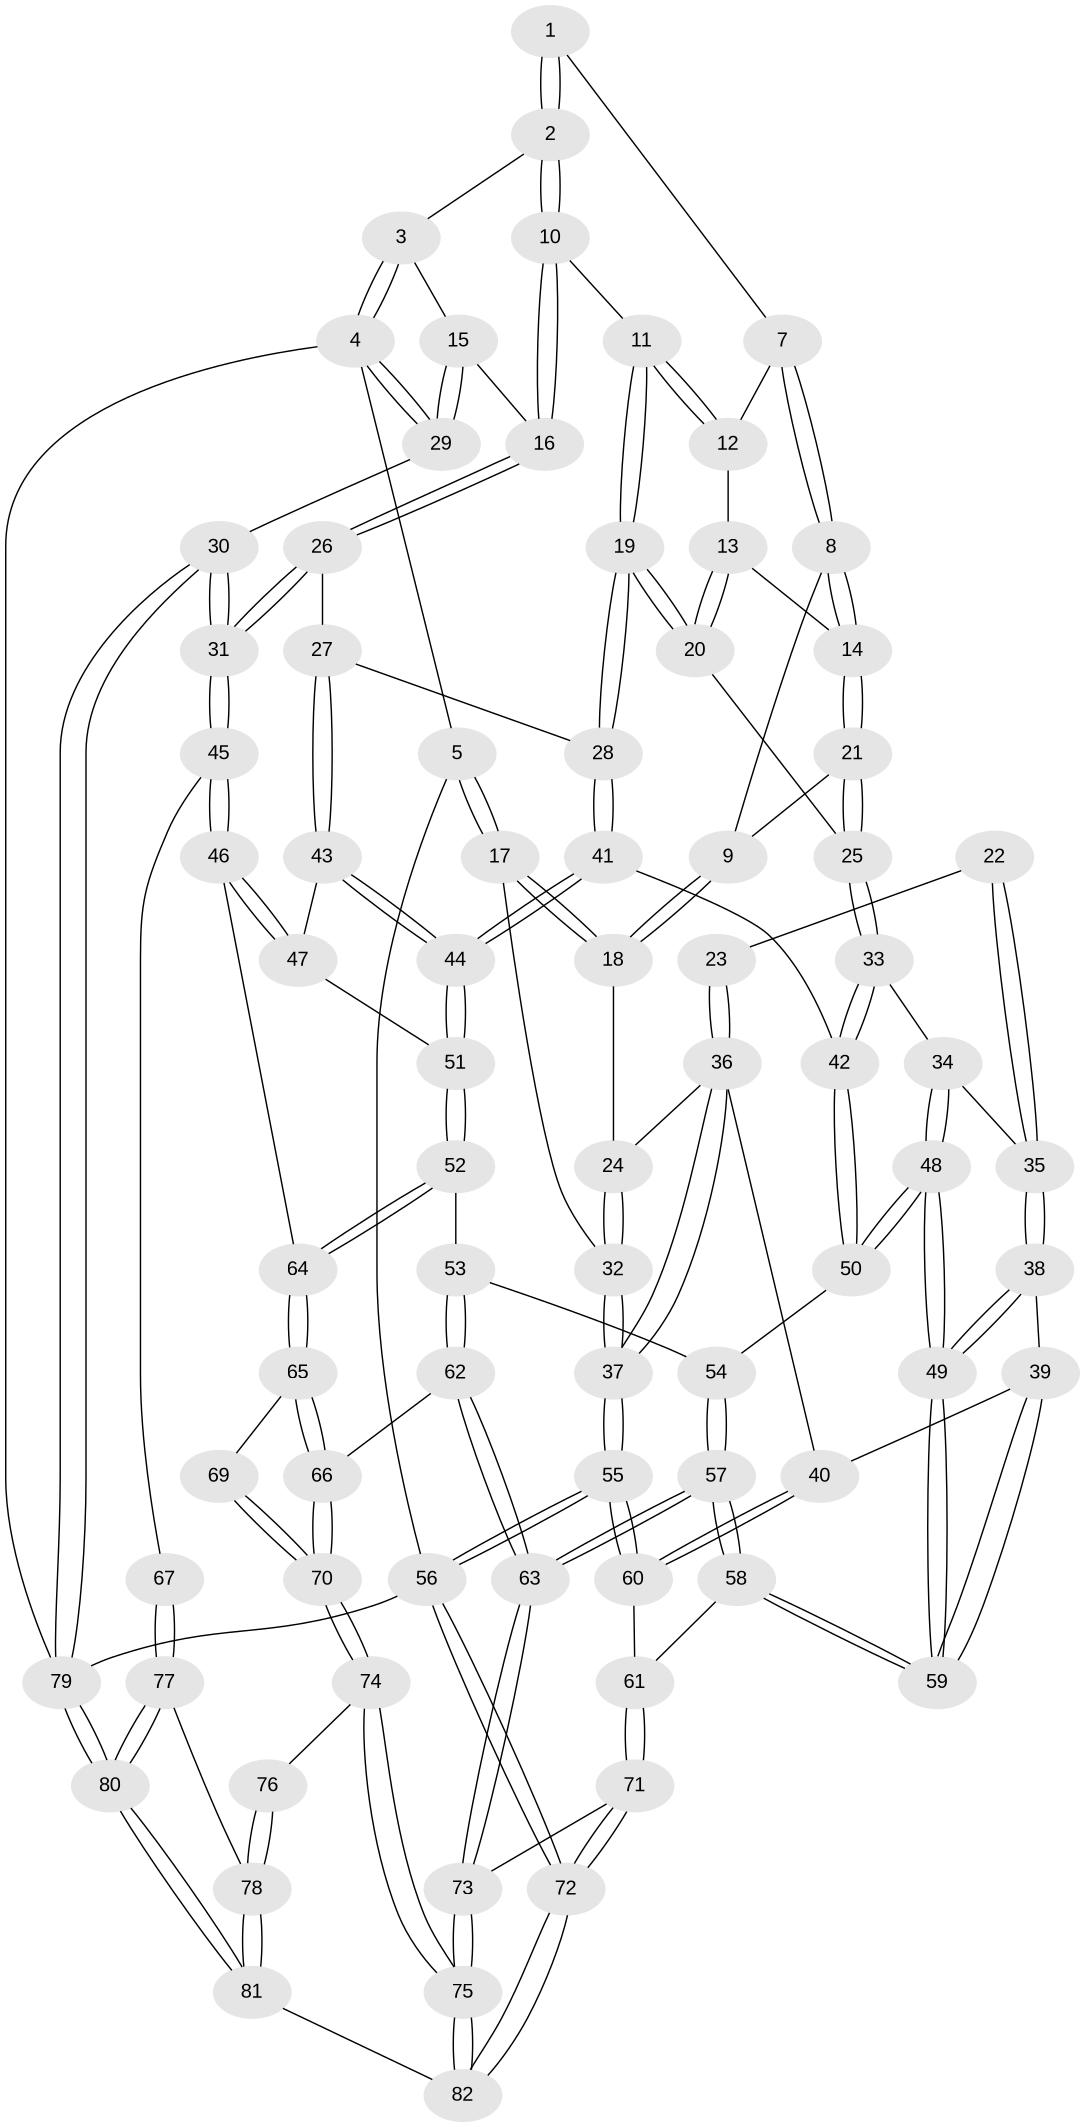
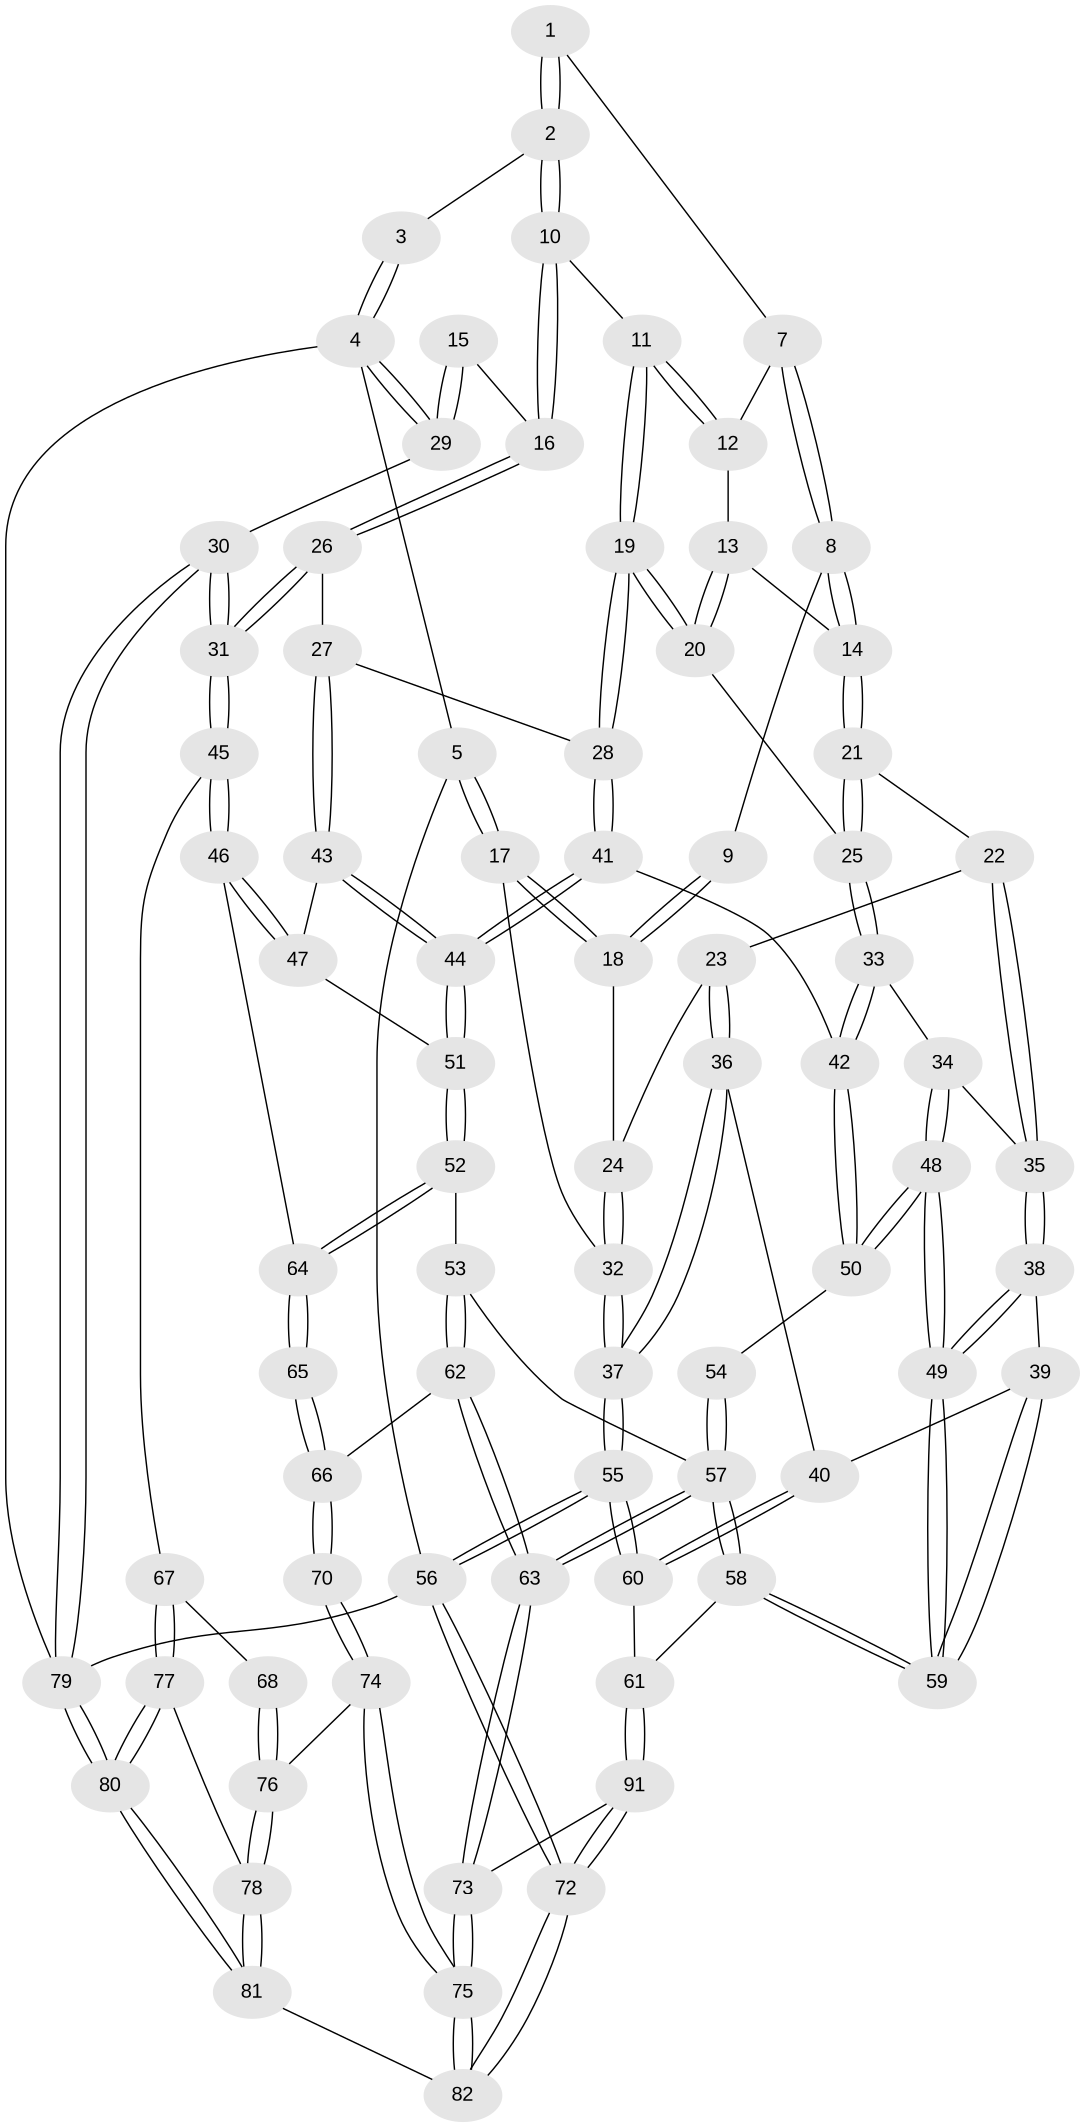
(430, 290) -> none
(790, 806) -> (924, 806)
(668, 1115) -> (659, 1061)
(589, 1318) -> (561, 1399)
(219, 1476) -> none
none -> (268, 1683)
(635, 1786) -> (635, 1786)
